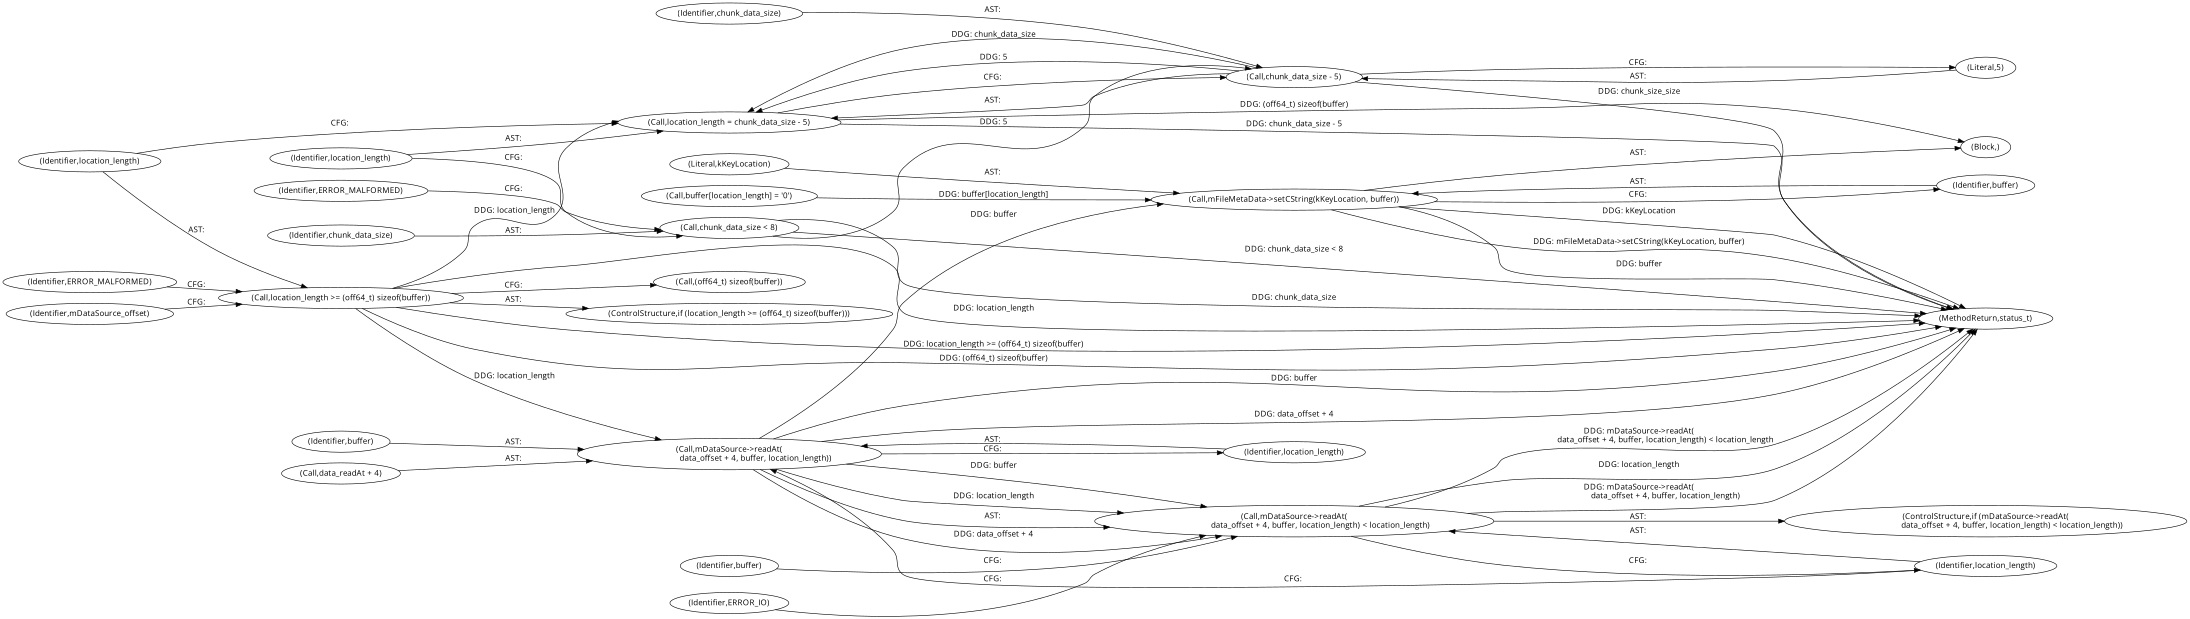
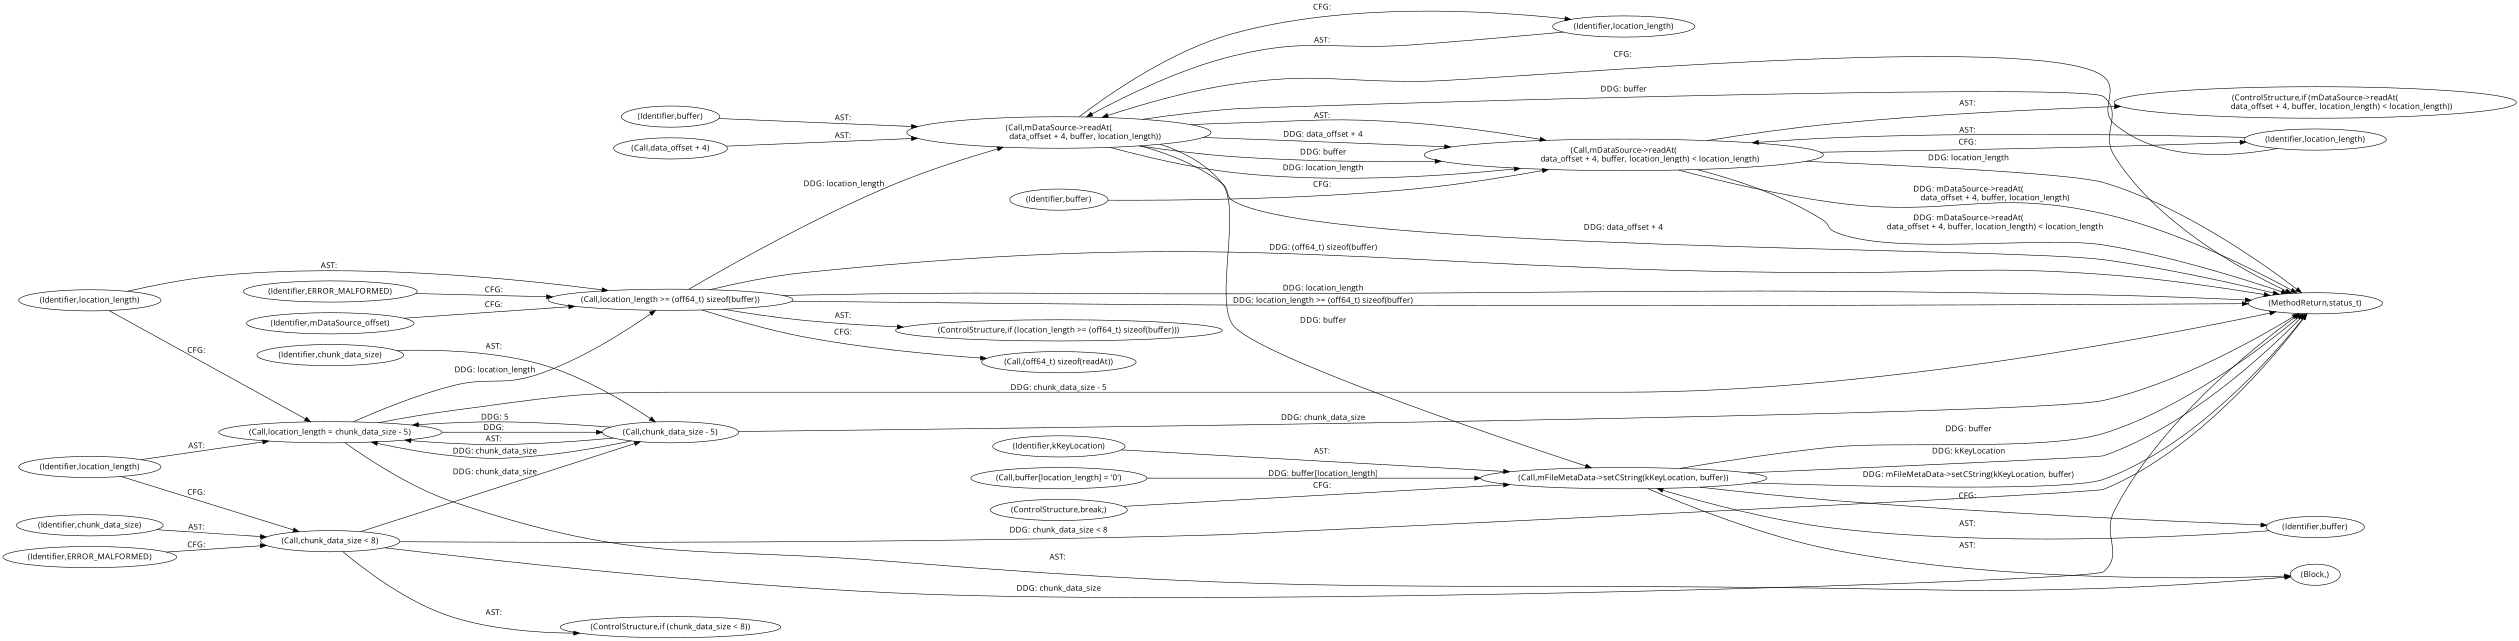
(1986, 68) -> none
(994, 77) -> (495, 428)
(1639, 92) -> (1323, 418)
(1294, 105) -> (1059, 557)
(994, 122) -> (495, 472)
(729, 164) -> (1059, 446)
(523, 223) -> (507, 381)
(729, 282) -> (1059, 362)
(341, 473) -> (671, 148)
none -> (1059, 510)
(729, 603) -> none
none -> (671, 627)
